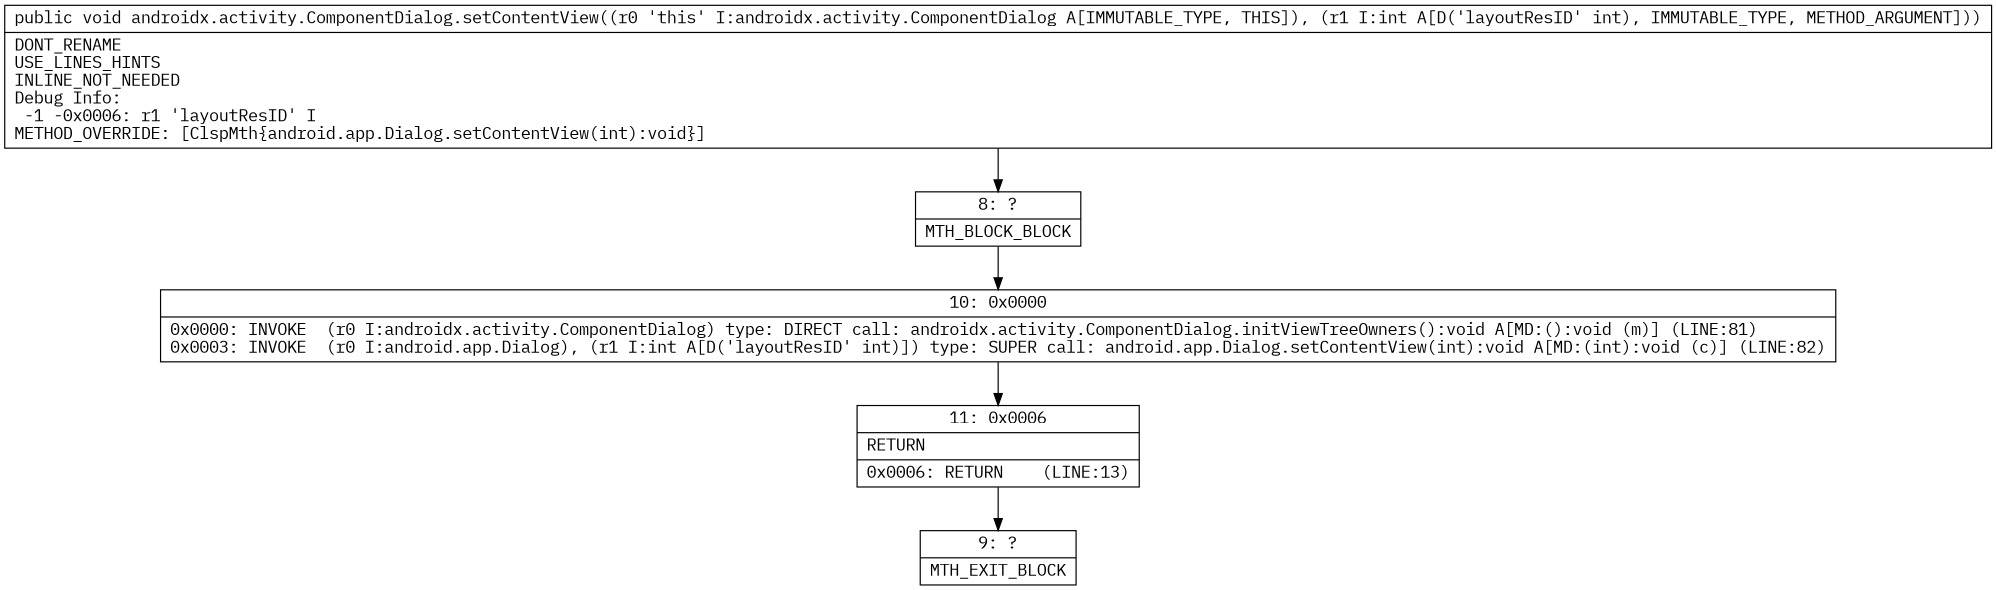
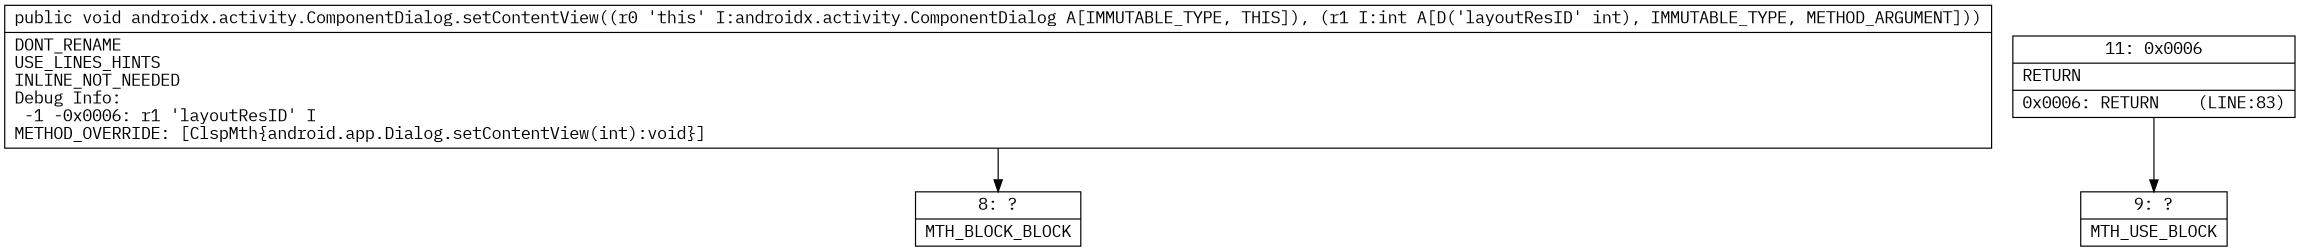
(998, 326) -> none
(998, 473) -> (2154, 103)
(998, 571) -> (2154, 232)
